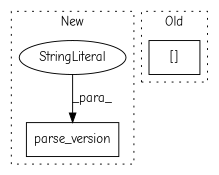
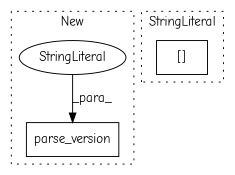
(174, 22) -> (182, 22)
